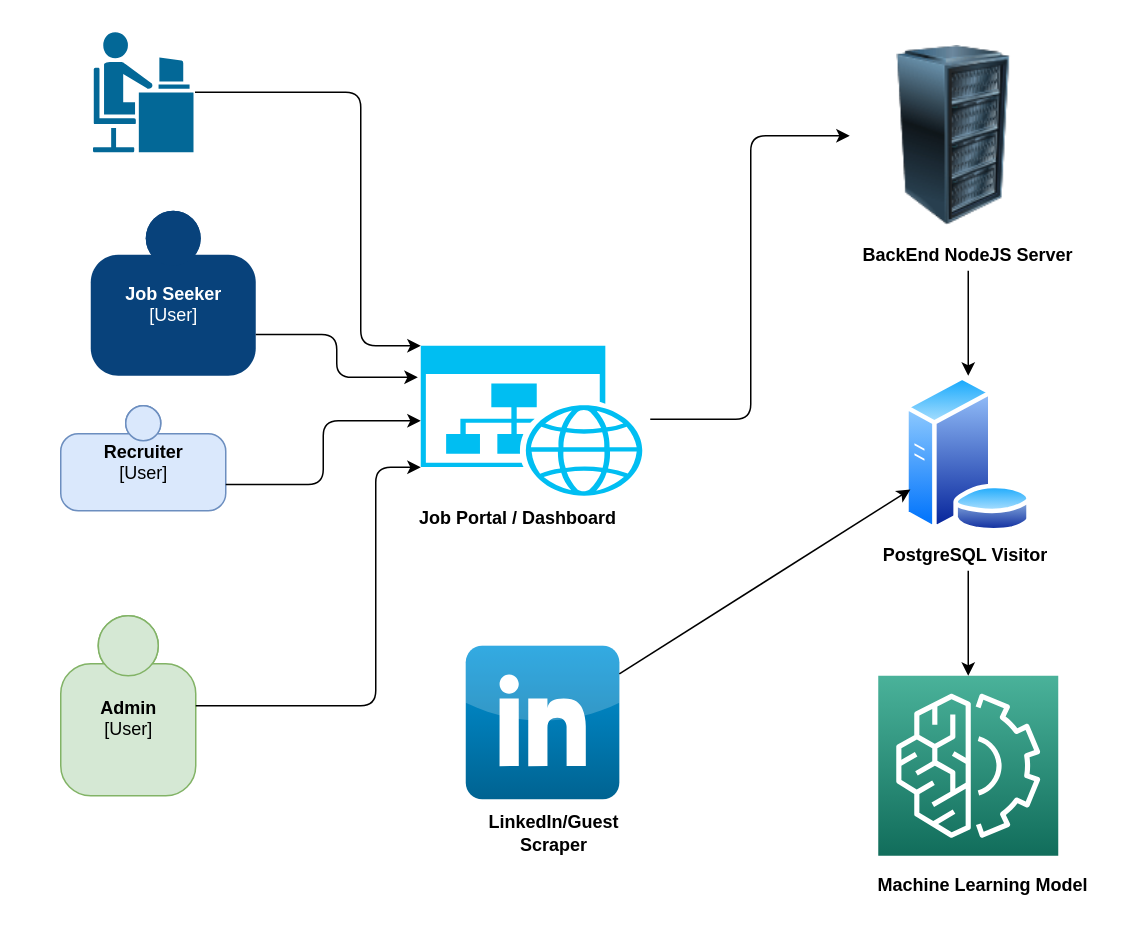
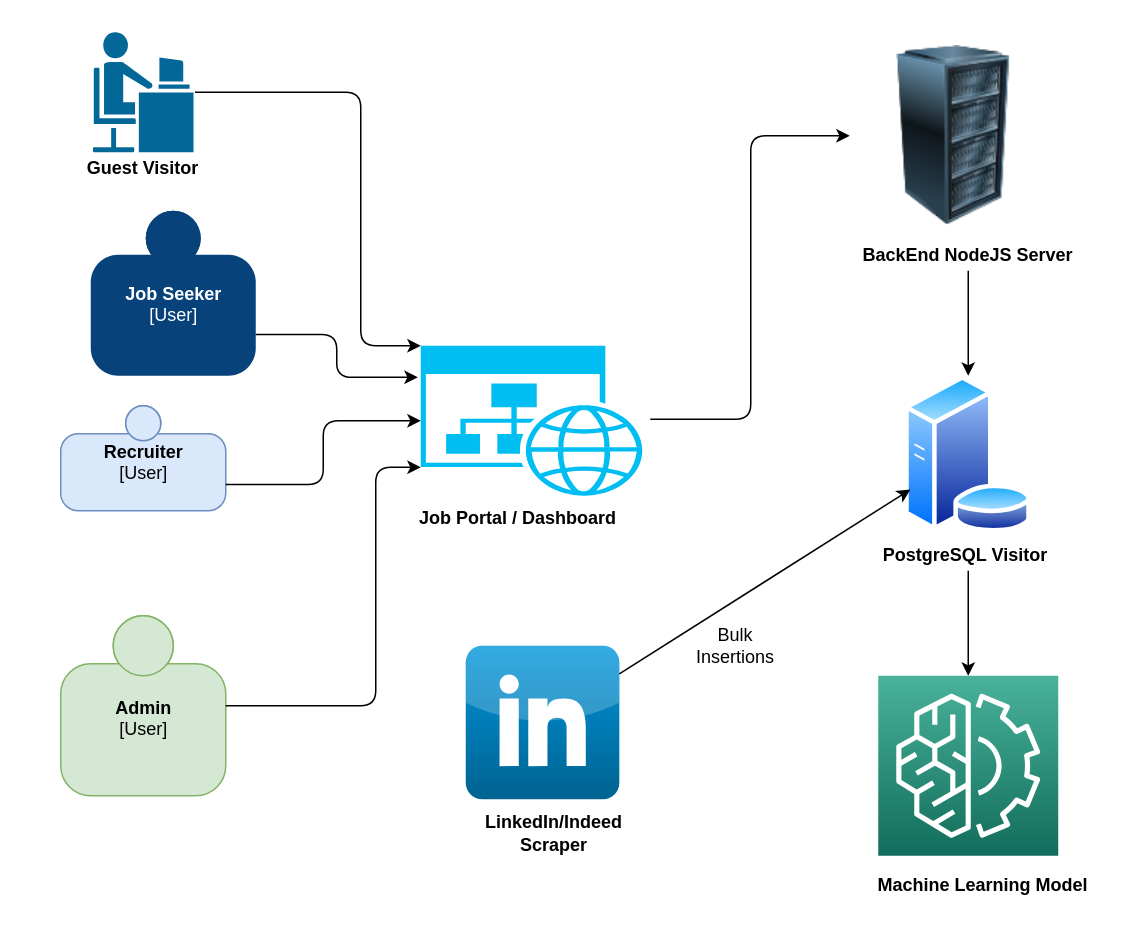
none -> (143, 169)
none -> (736, 646)
(128, 706) -> (143, 706)
(554, 833) -> (554, 833)
